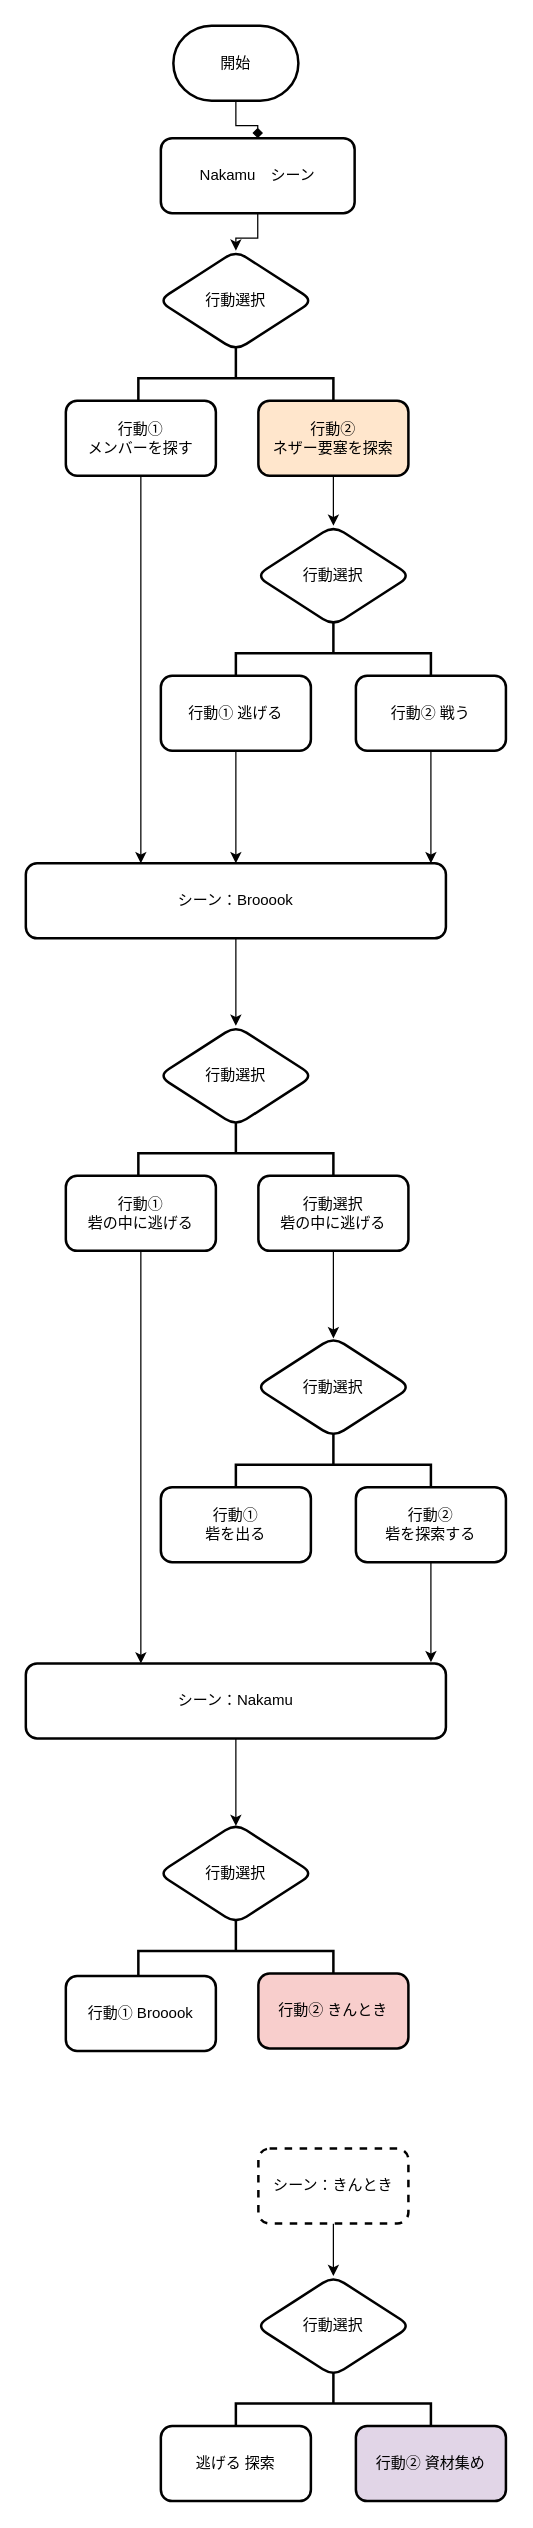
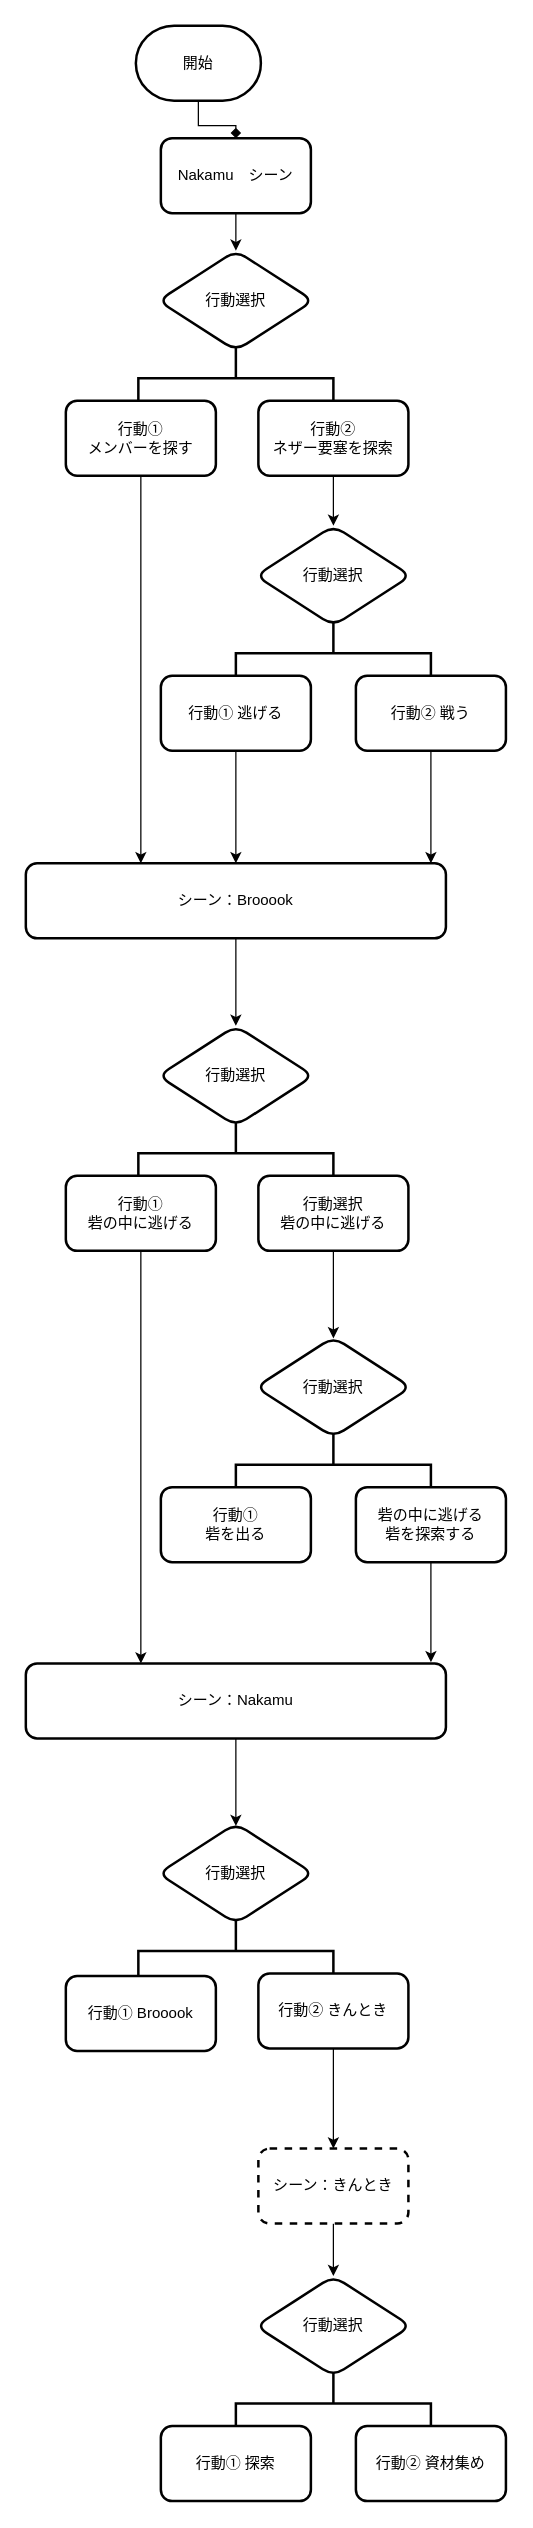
(236, 63) -> (198, 63)
(258, 176) -> (236, 176)
(333, 438) -> (333, 438)
(431, 1524) -> (431, 1524)
(333, 2011) -> (333, 2011)
none -> (333, 2094)
(236, 2463) -> (236, 2463)
(431, 2463) -> (431, 2463)
